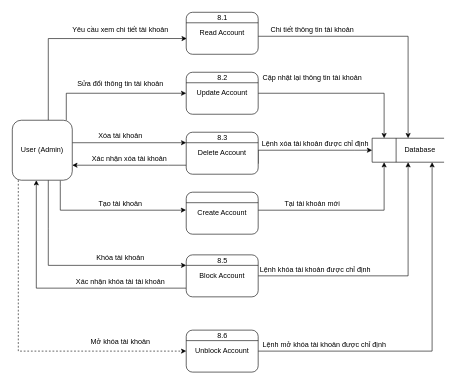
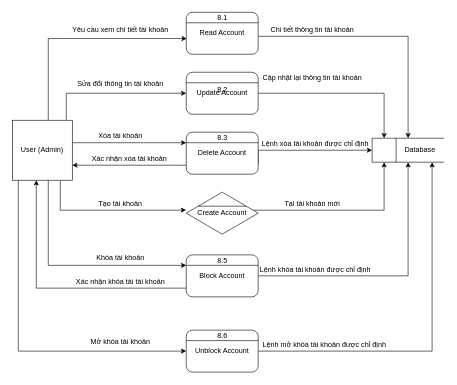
(222, 78) -> (222, 90)
(42, 150) -> (42, 150)
(222, 213) -> (222, 213)
(18, 347) -> (18, 347)
